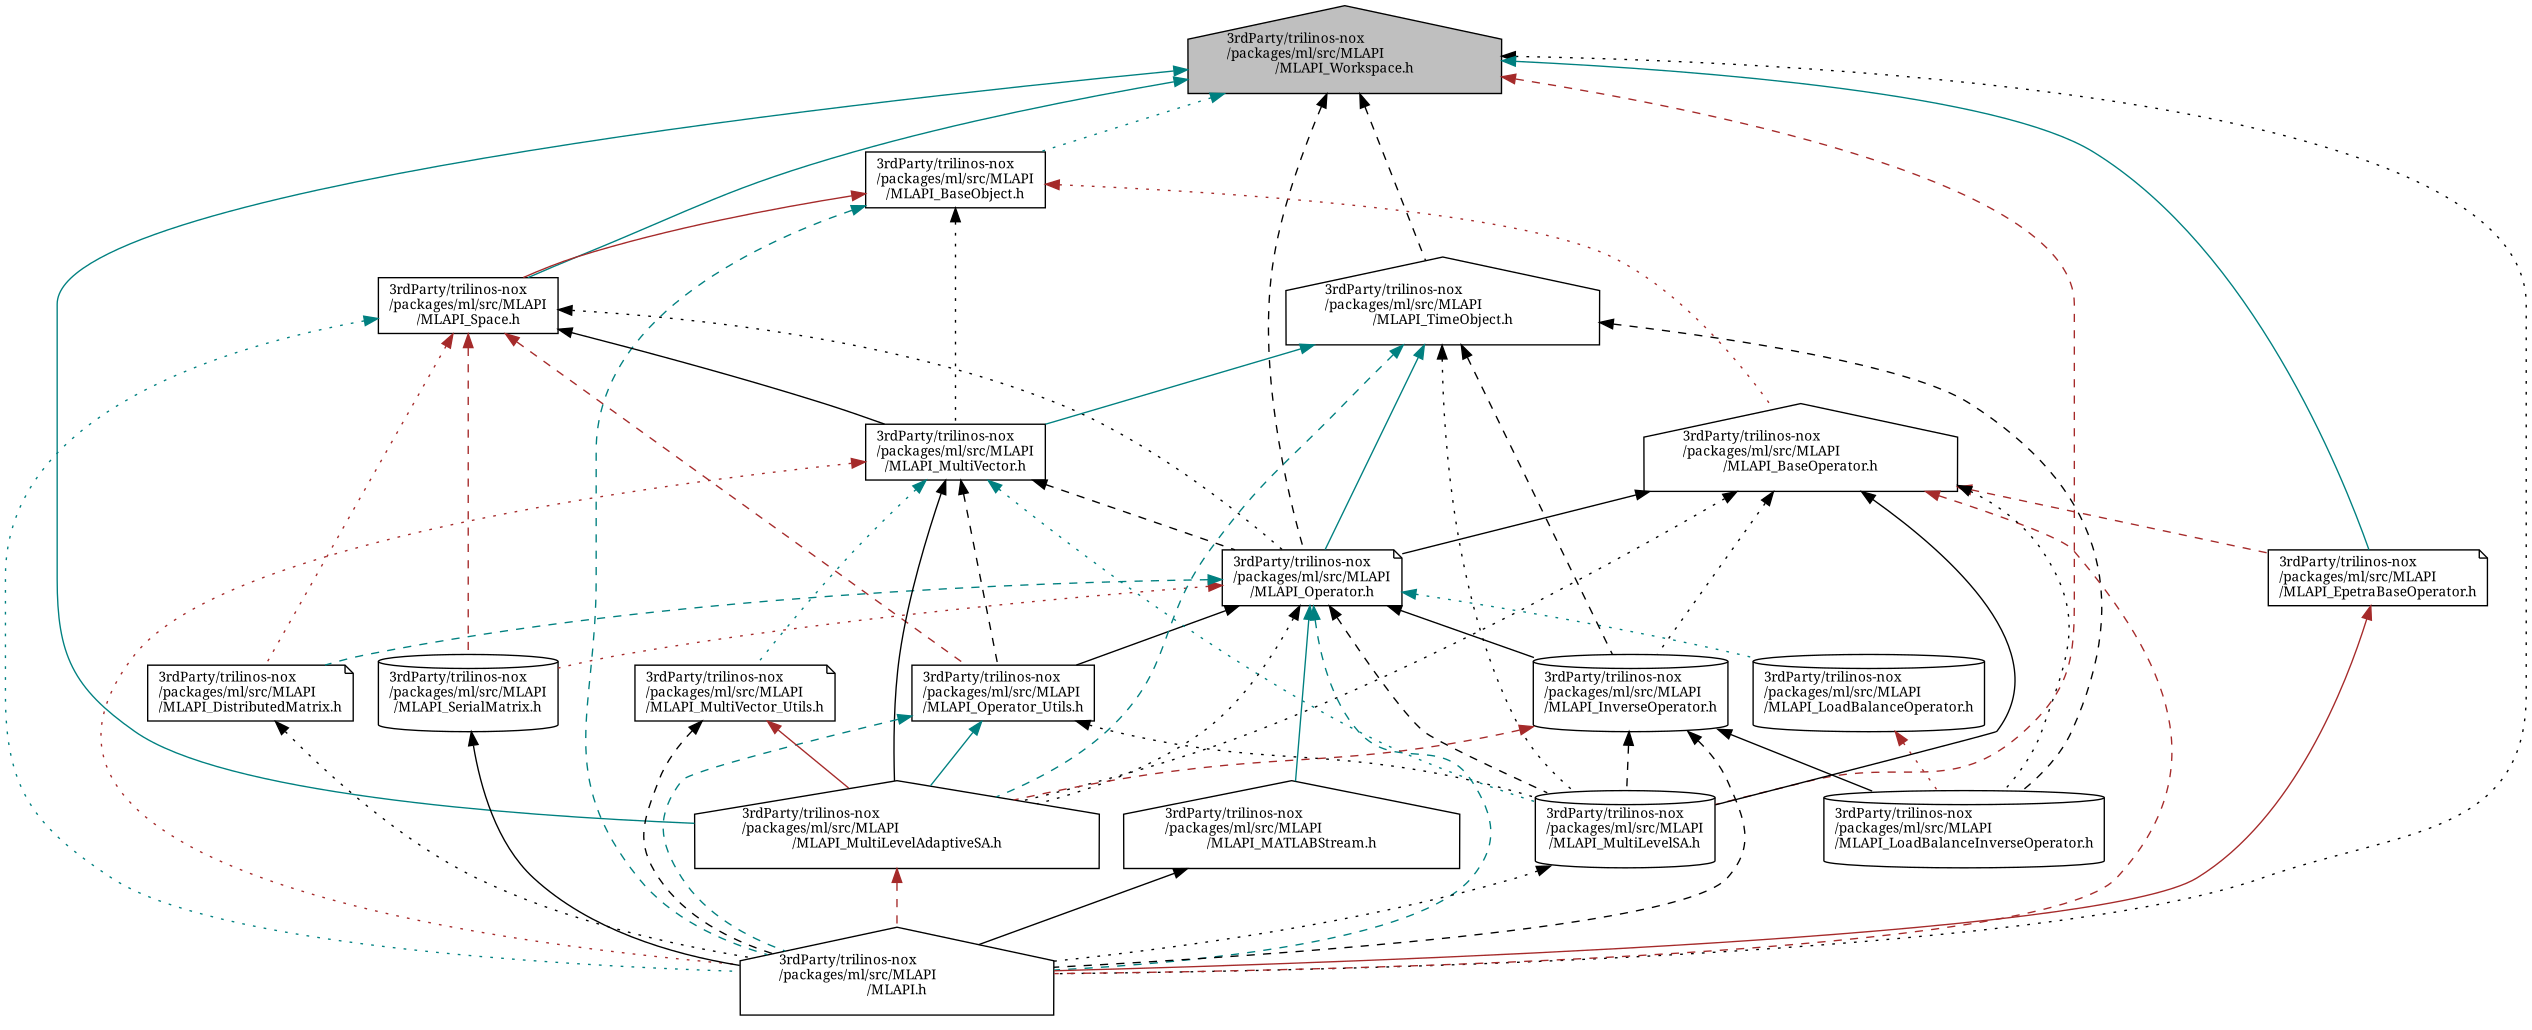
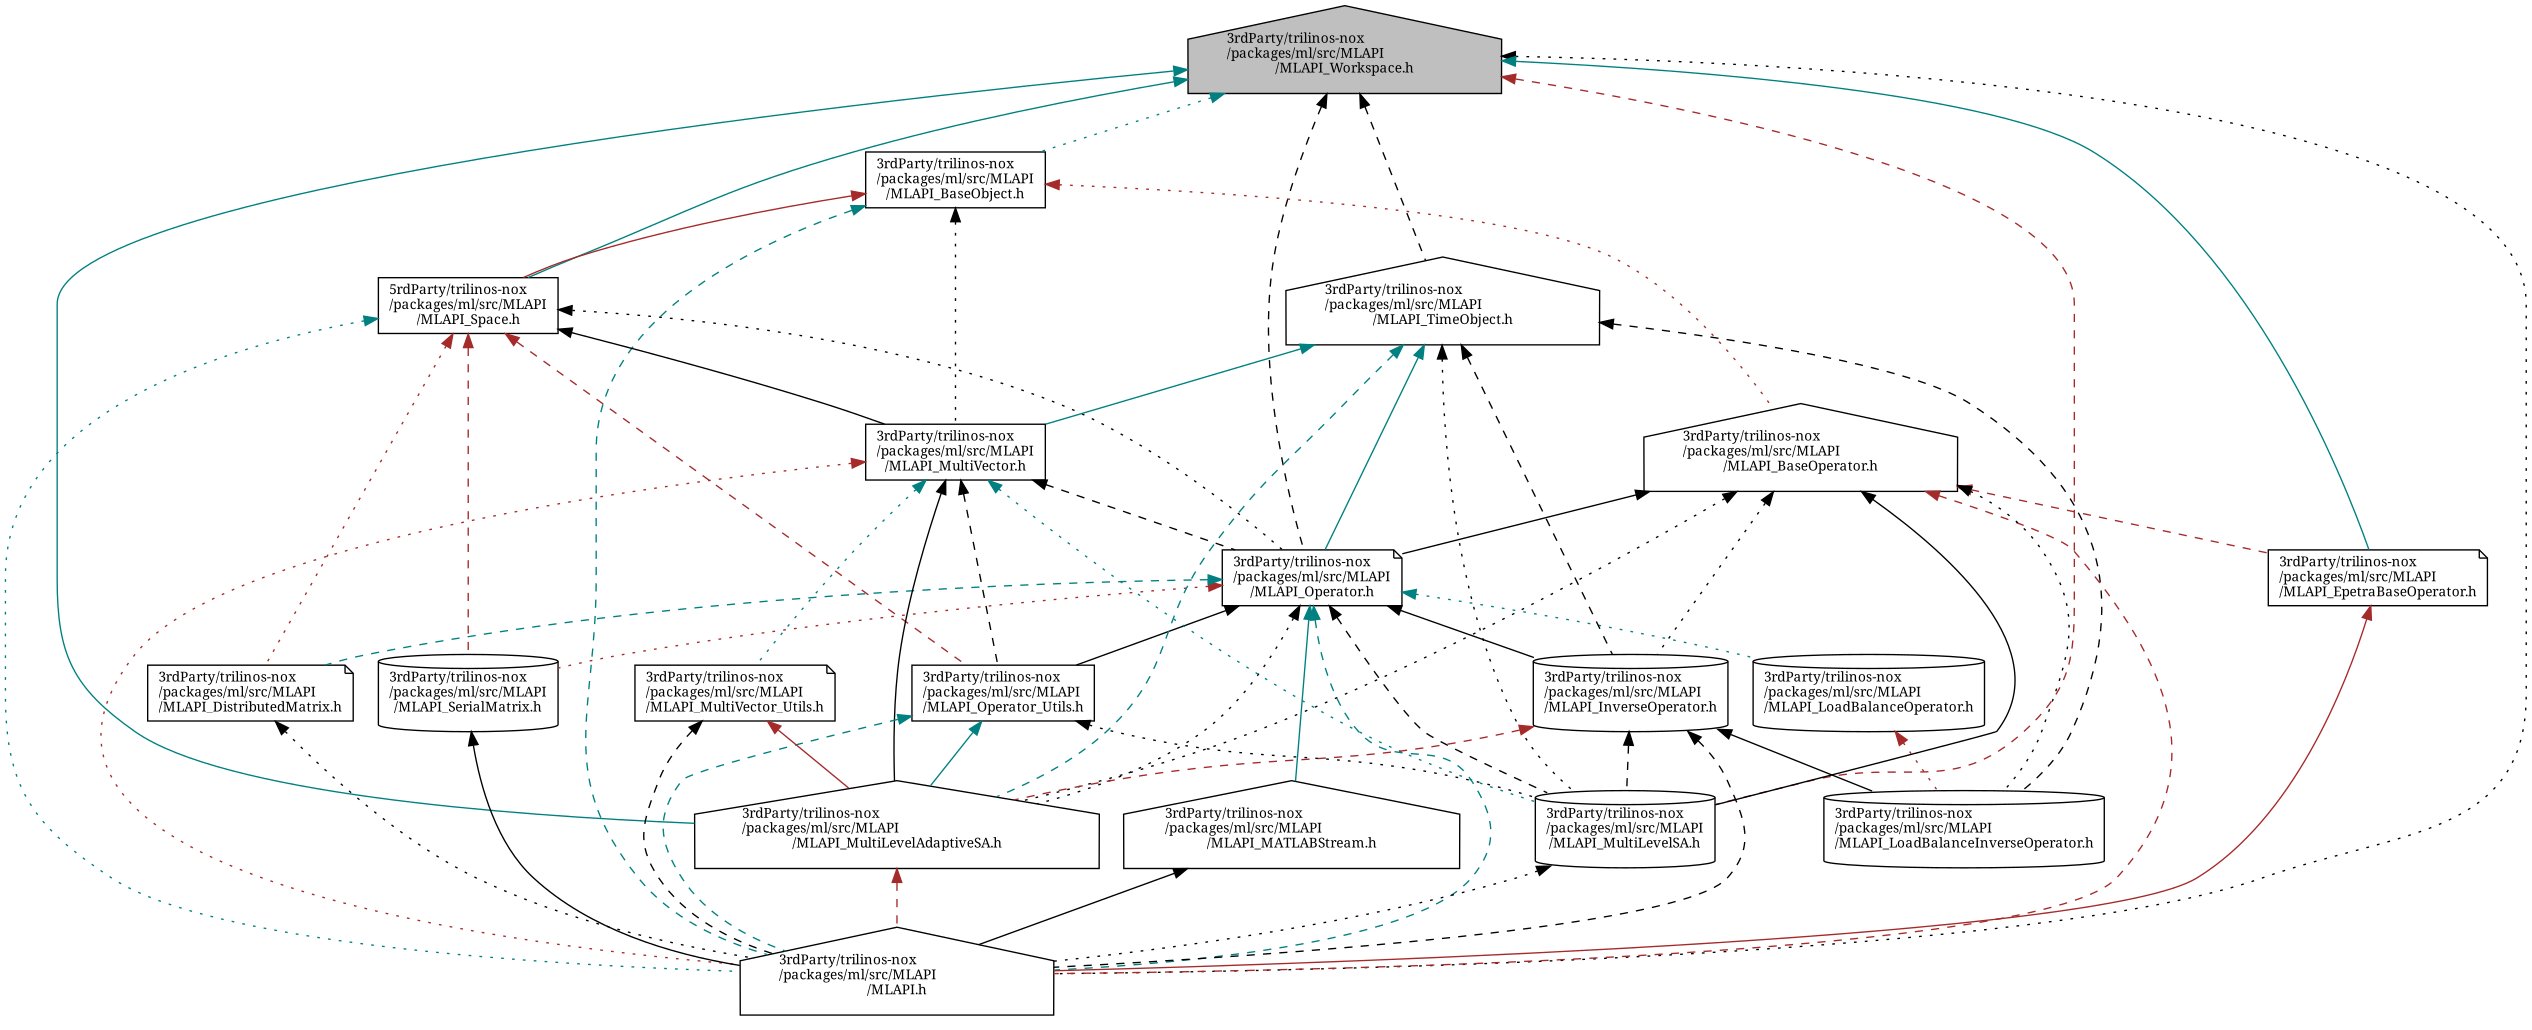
(468, 306) -> (468, 306)
